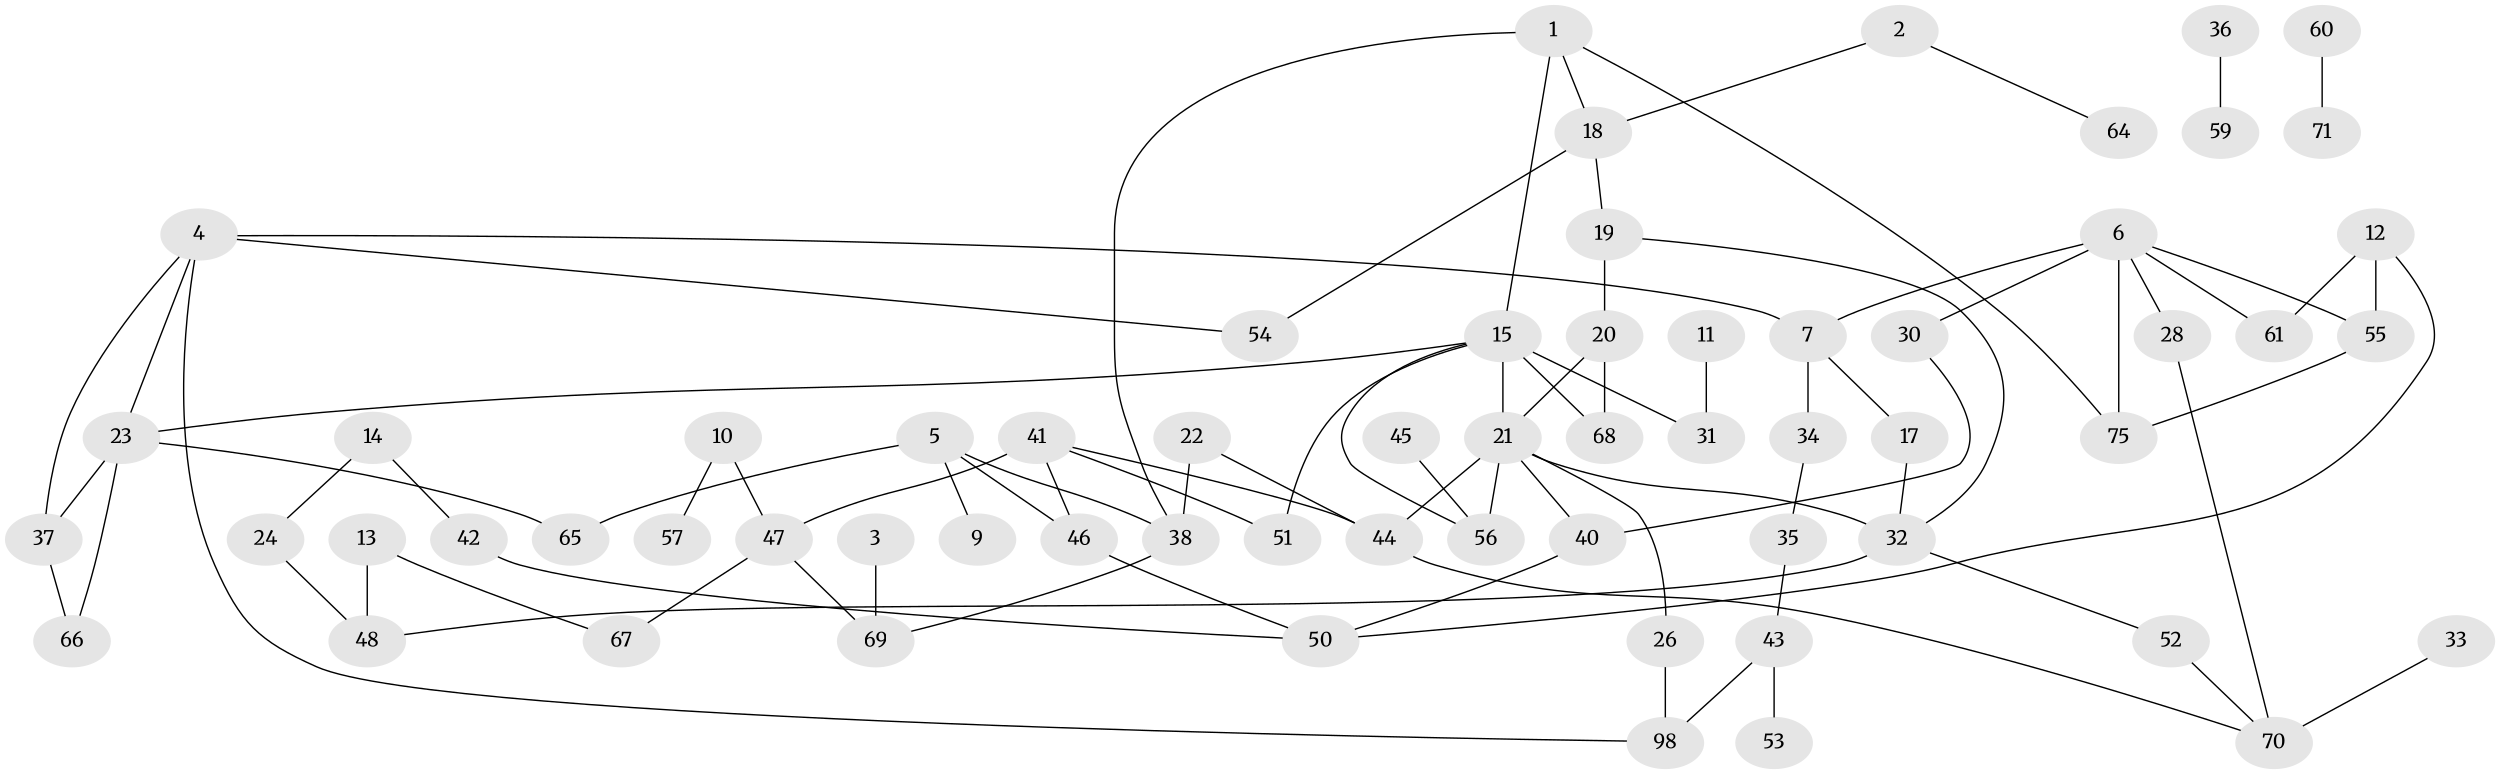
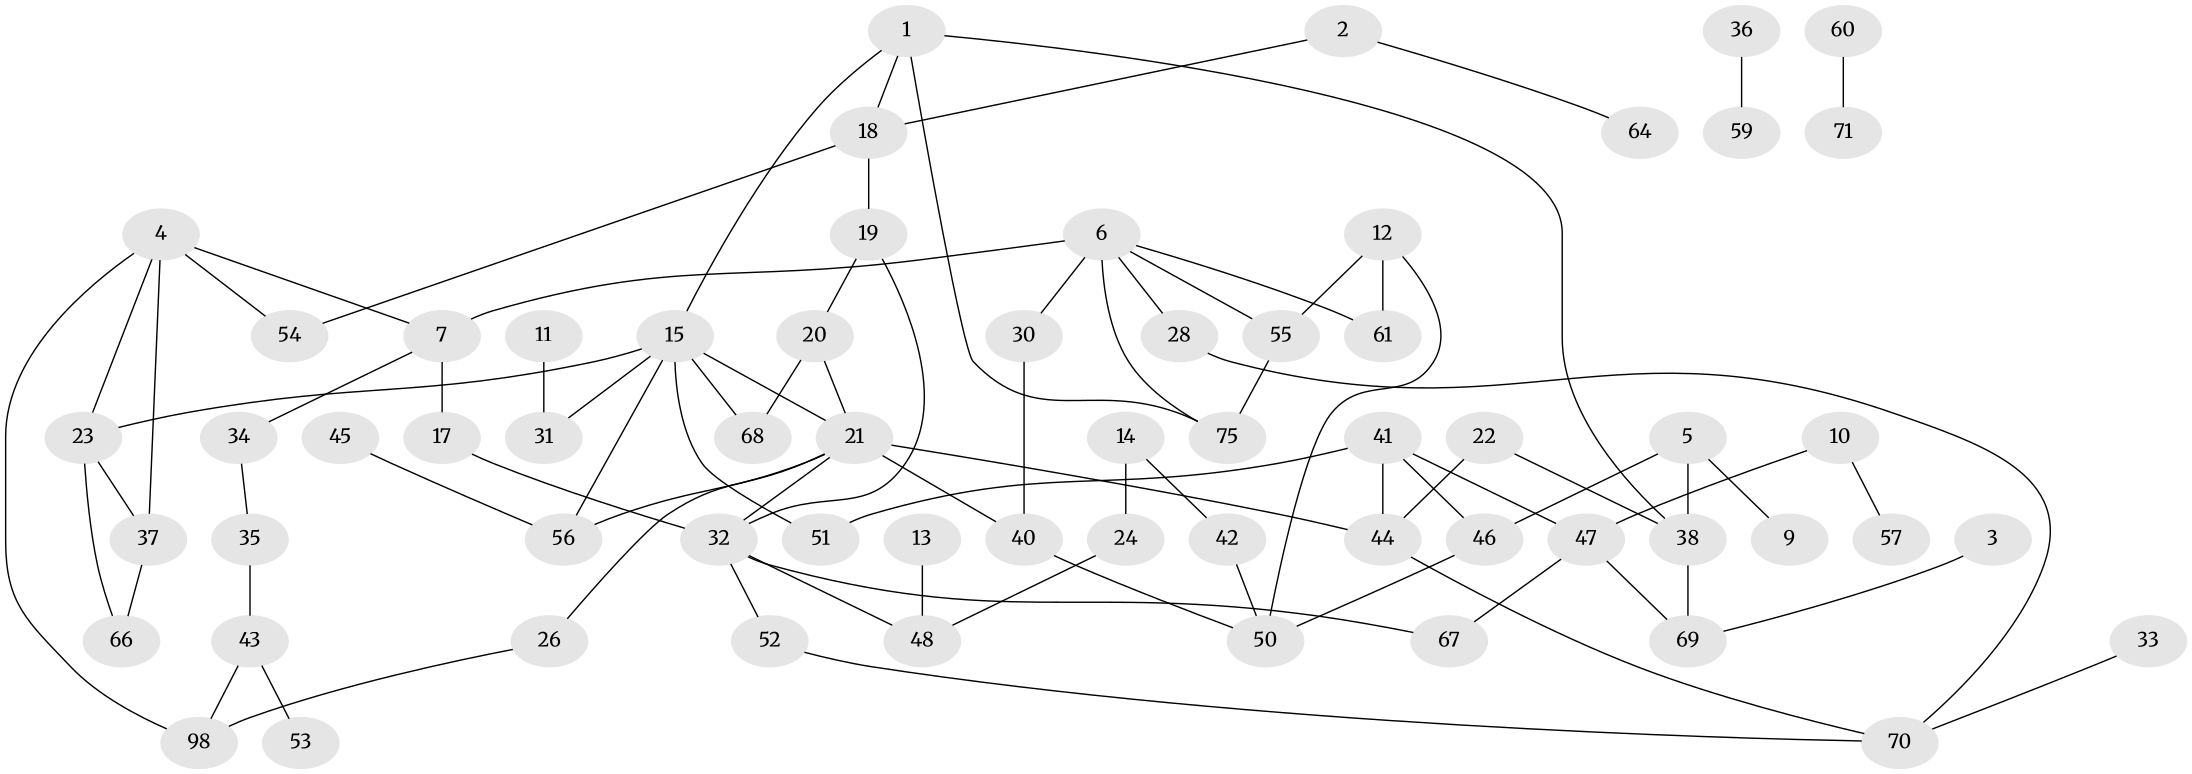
(571, 540) -> none
(492, 594) -> (1079, 602)
